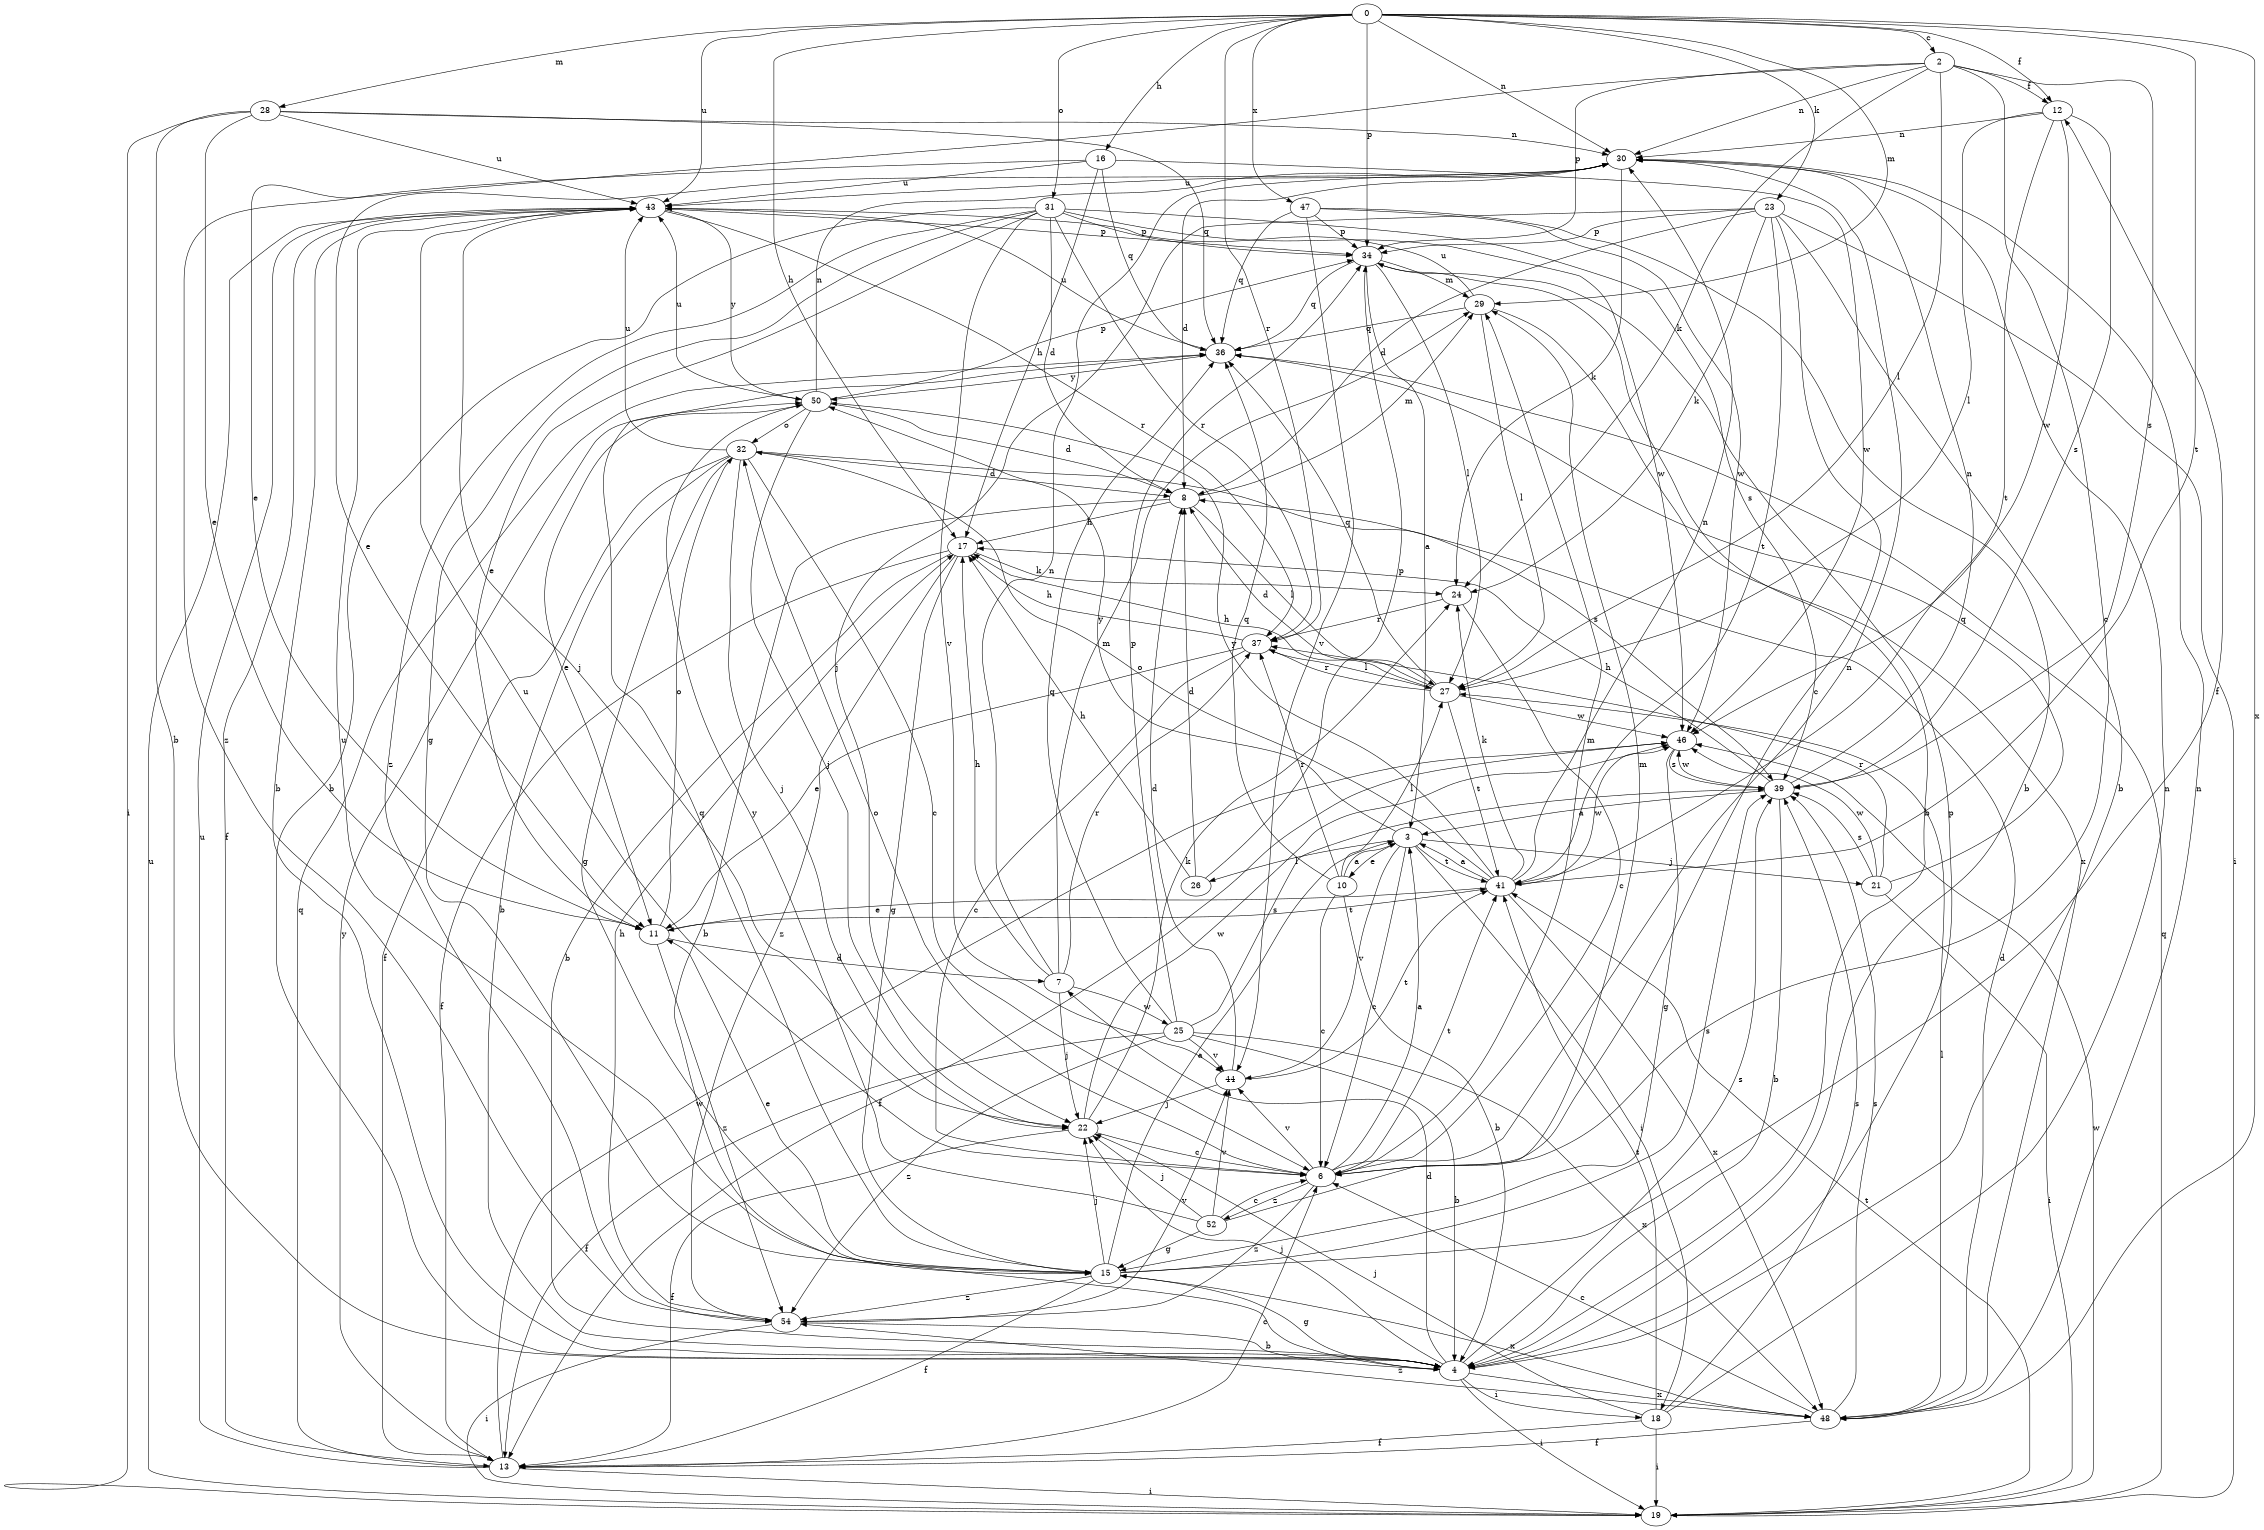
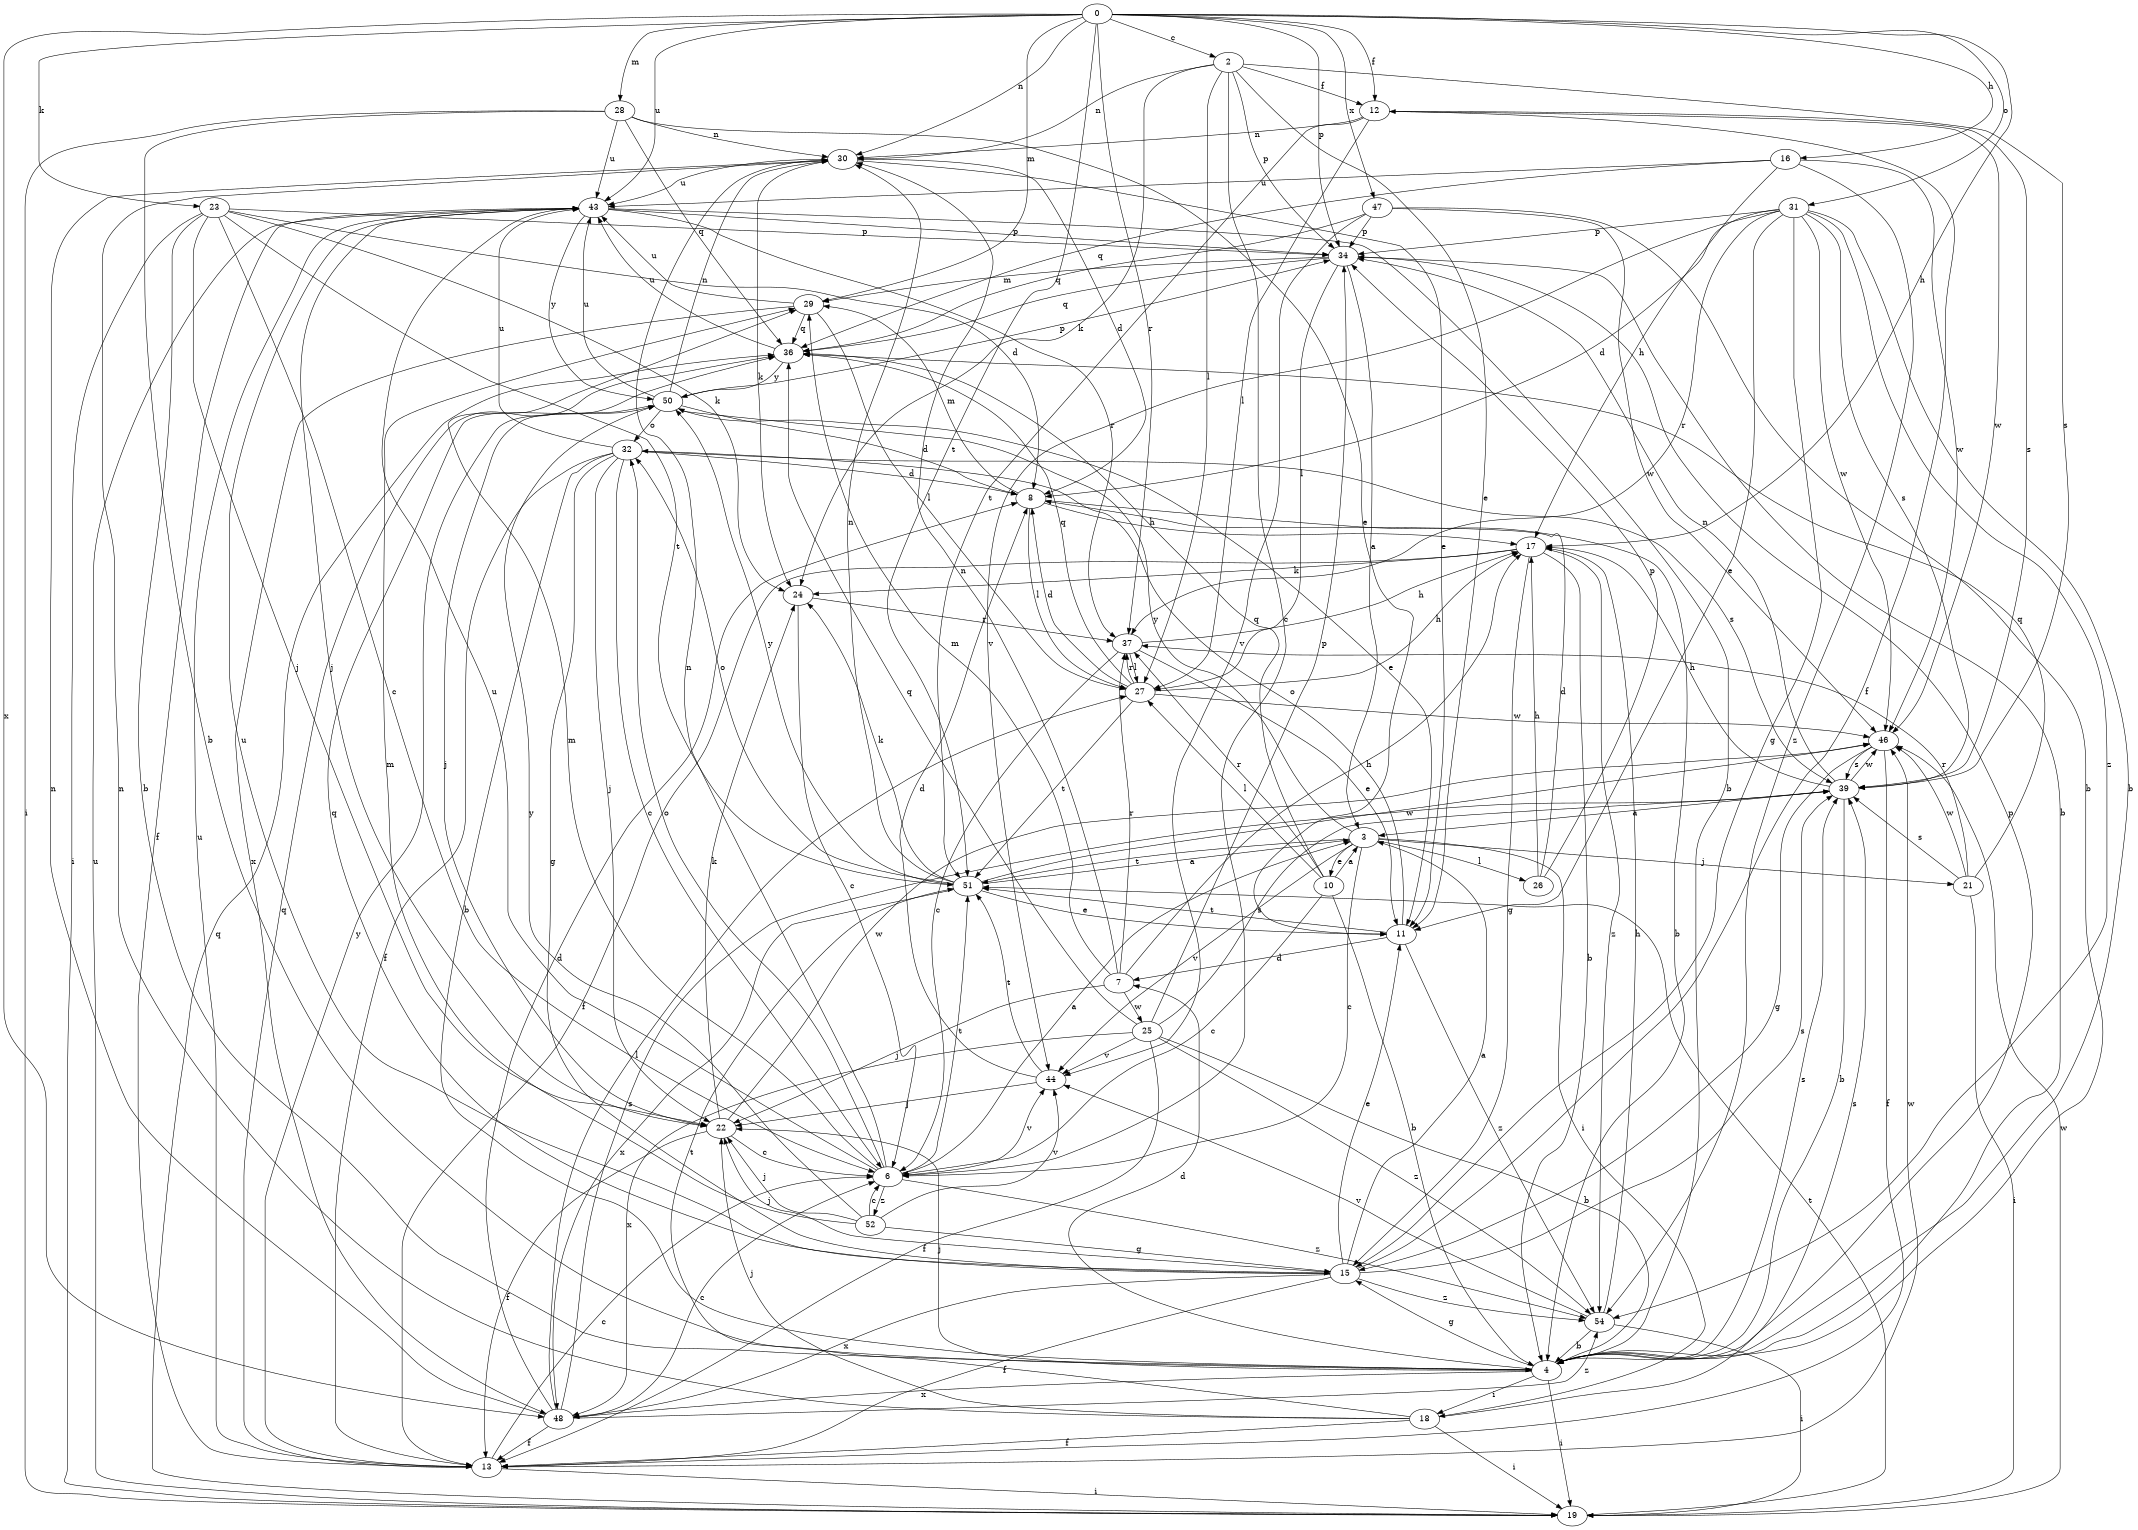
(1946, 406) -> (1662, 481)
(1501, 886) -> (968, 886)
